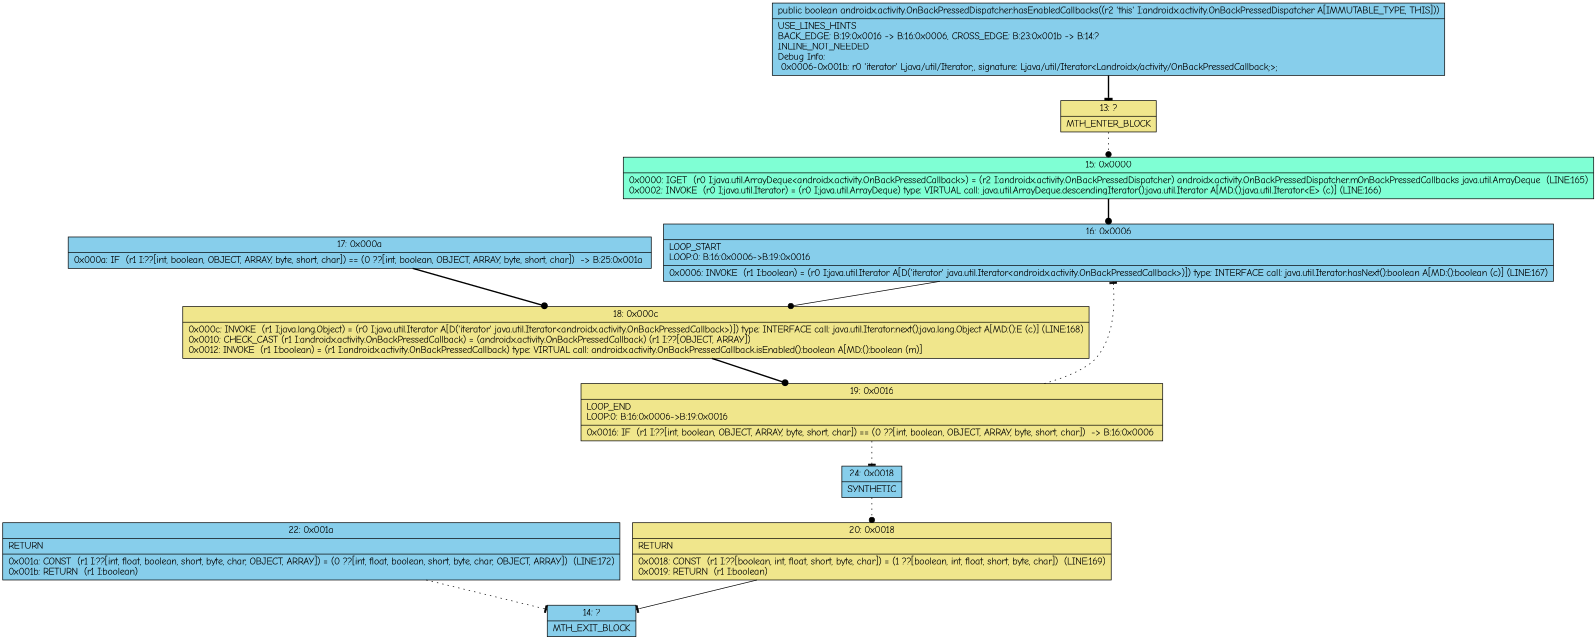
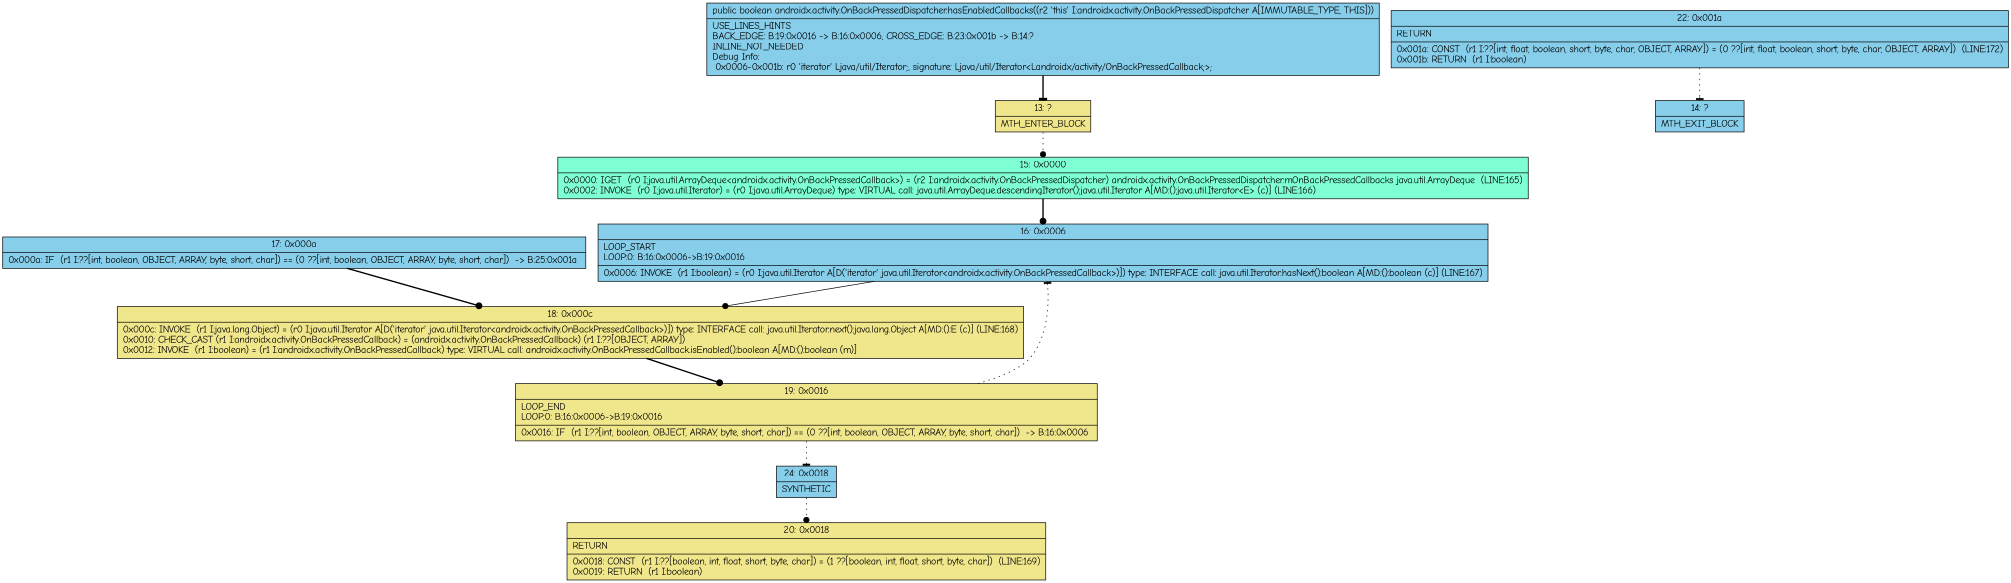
(698, 594) -> none
